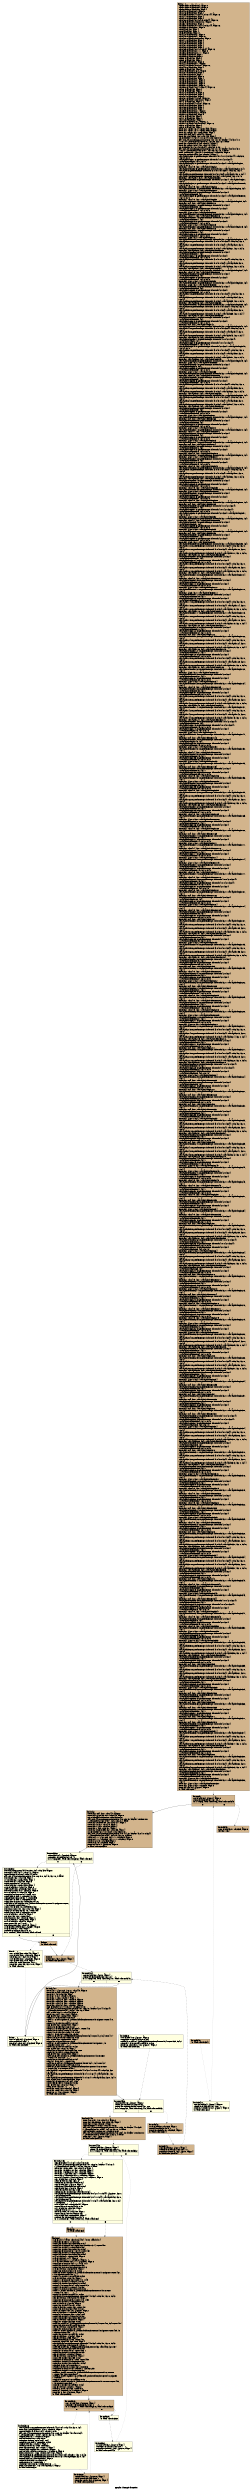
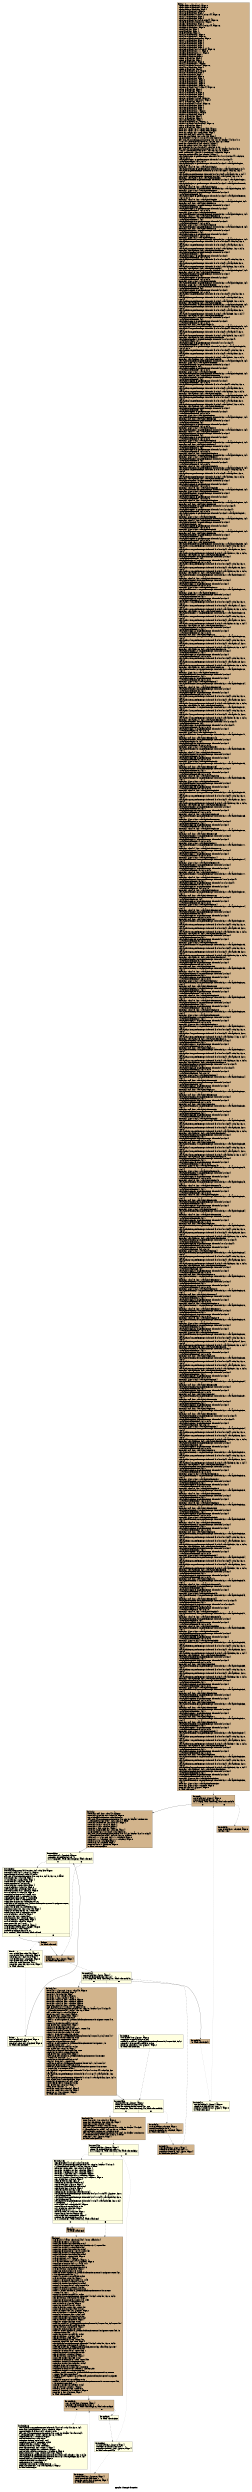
(55, 1986) -> (187, 1987)
(82, 2471) -> (103, 2462)
